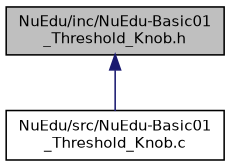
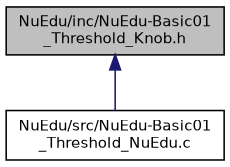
(115, 135) -> (115, 135)
